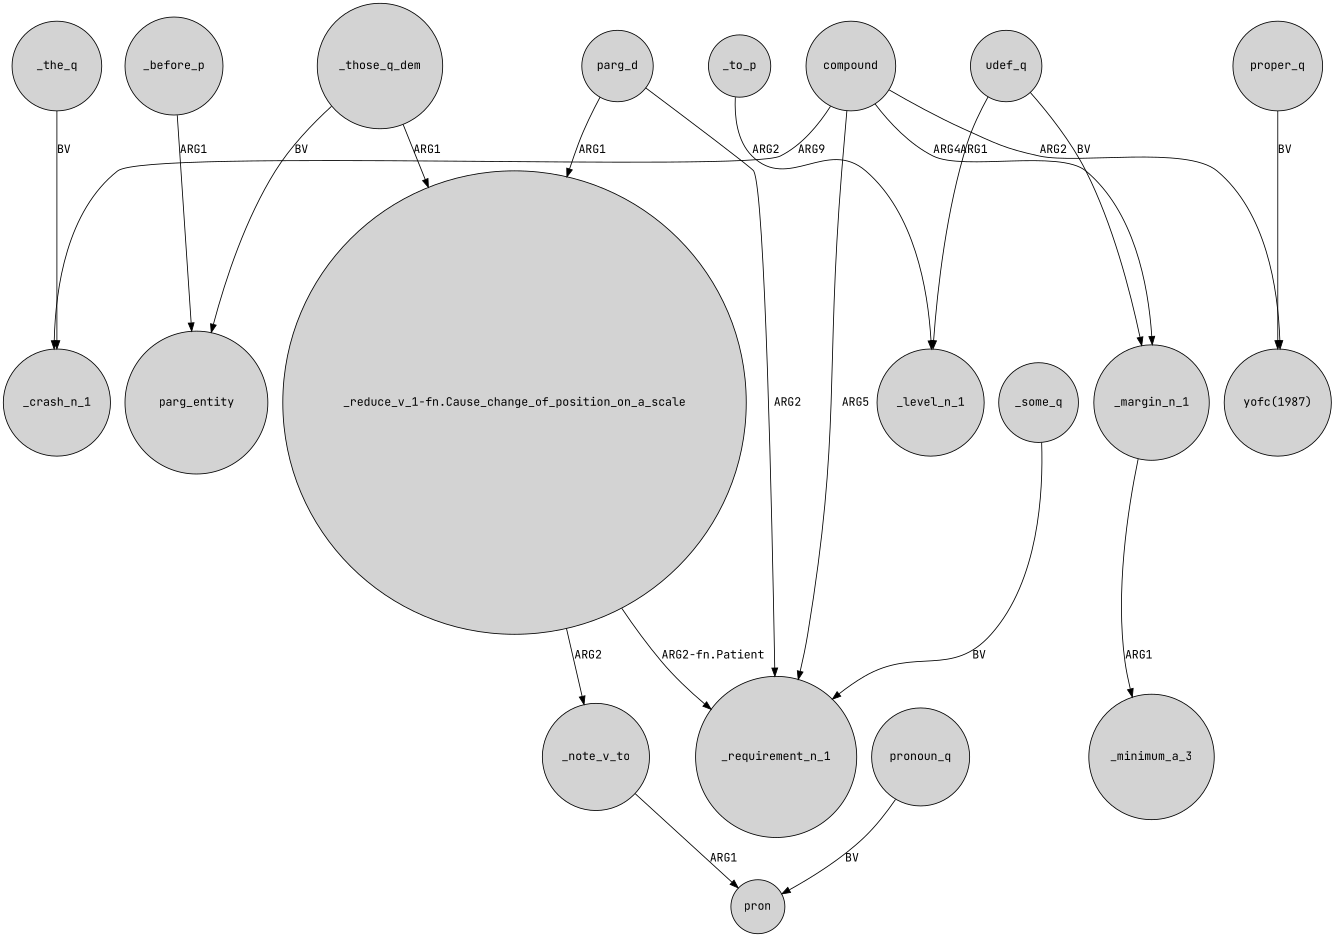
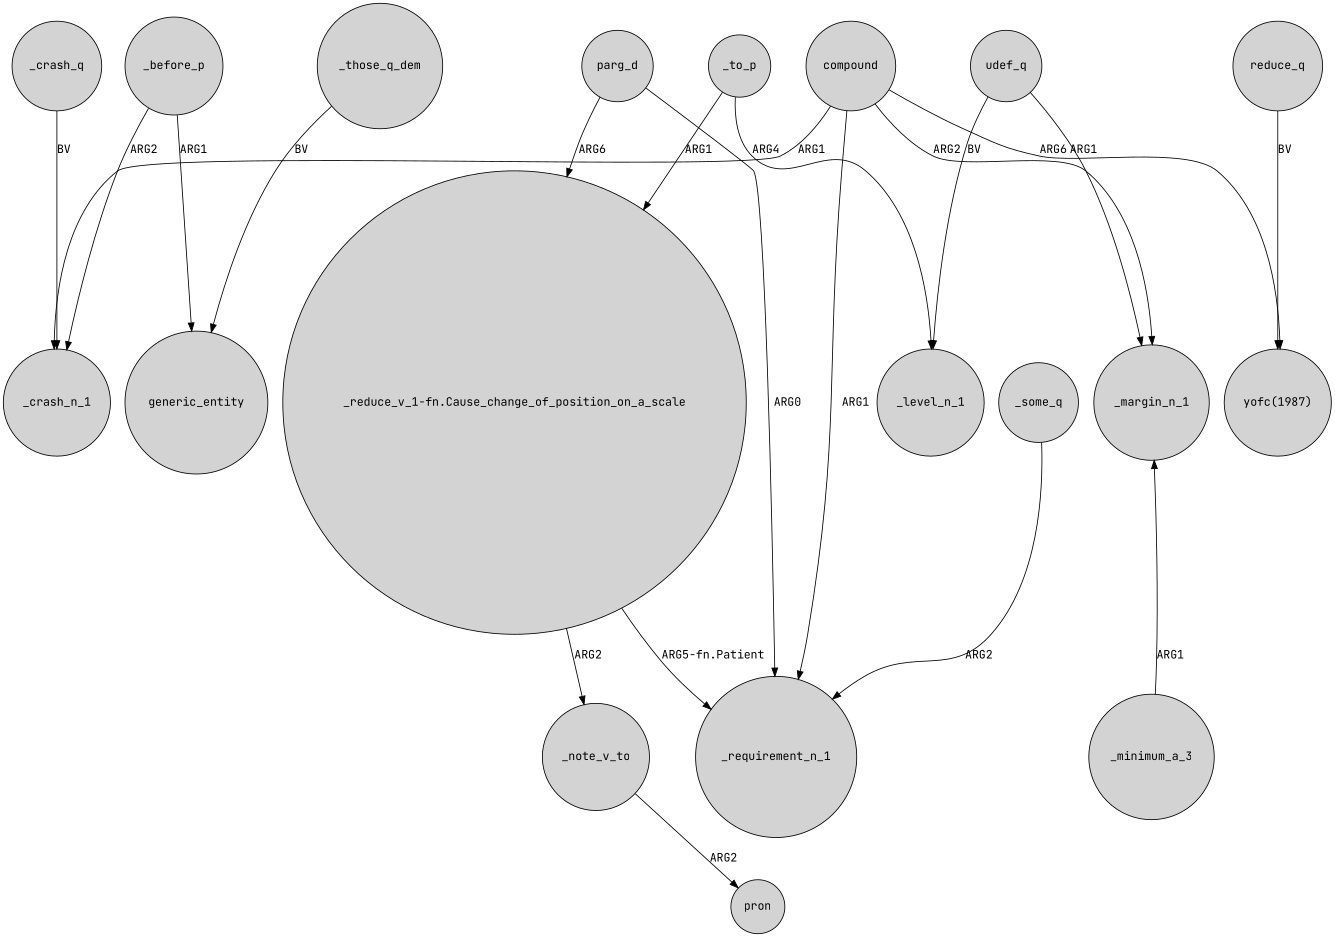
(57, 66) -> (57, 66)
(1278, 66) -> (1278, 66)
(593, 150) -> (593, 150)
(766, 150) -> (766, 150)
(812, 150) -> (812, 150)
(947, 150) -> (947, 150)
(974, 150) -> (974, 150)
(1054, 150) -> (1054, 150)
(1084, 150) -> (1084, 150)
(414, 152) -> (685, 148)
none -> (100, 222)
(196, 403) -> (196, 403)
(788, 403) -> (788, 403)
(856, 403) -> (856, 403)
(1123, 574) -> (1157, 582)
(713, 655) -> (713, 655)
(979, 655) -> (979, 655)
(921, 757) -> none
(724, 859) -> (724, 859)
